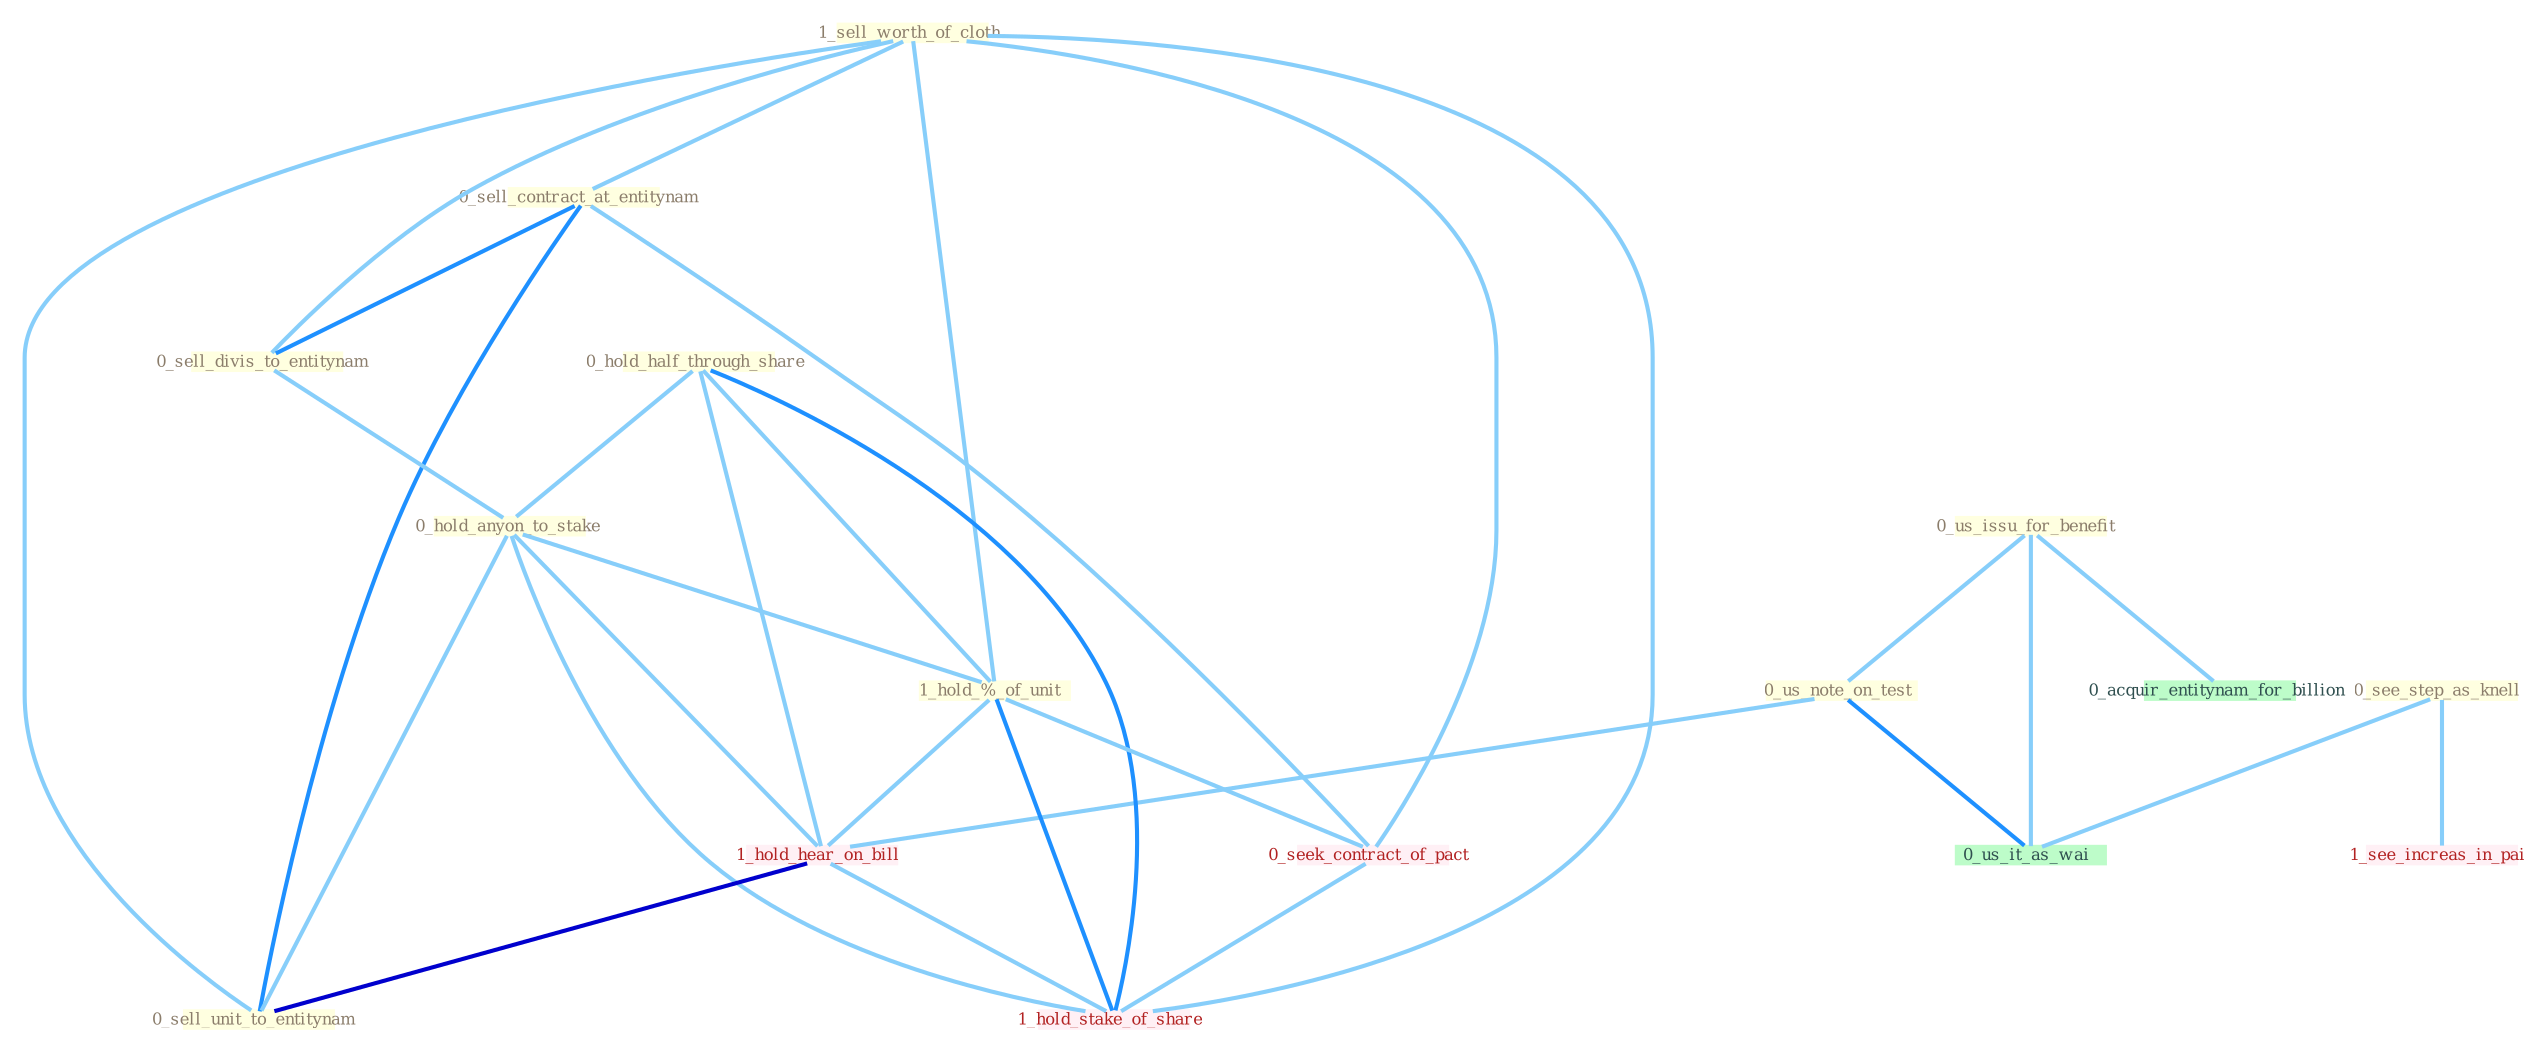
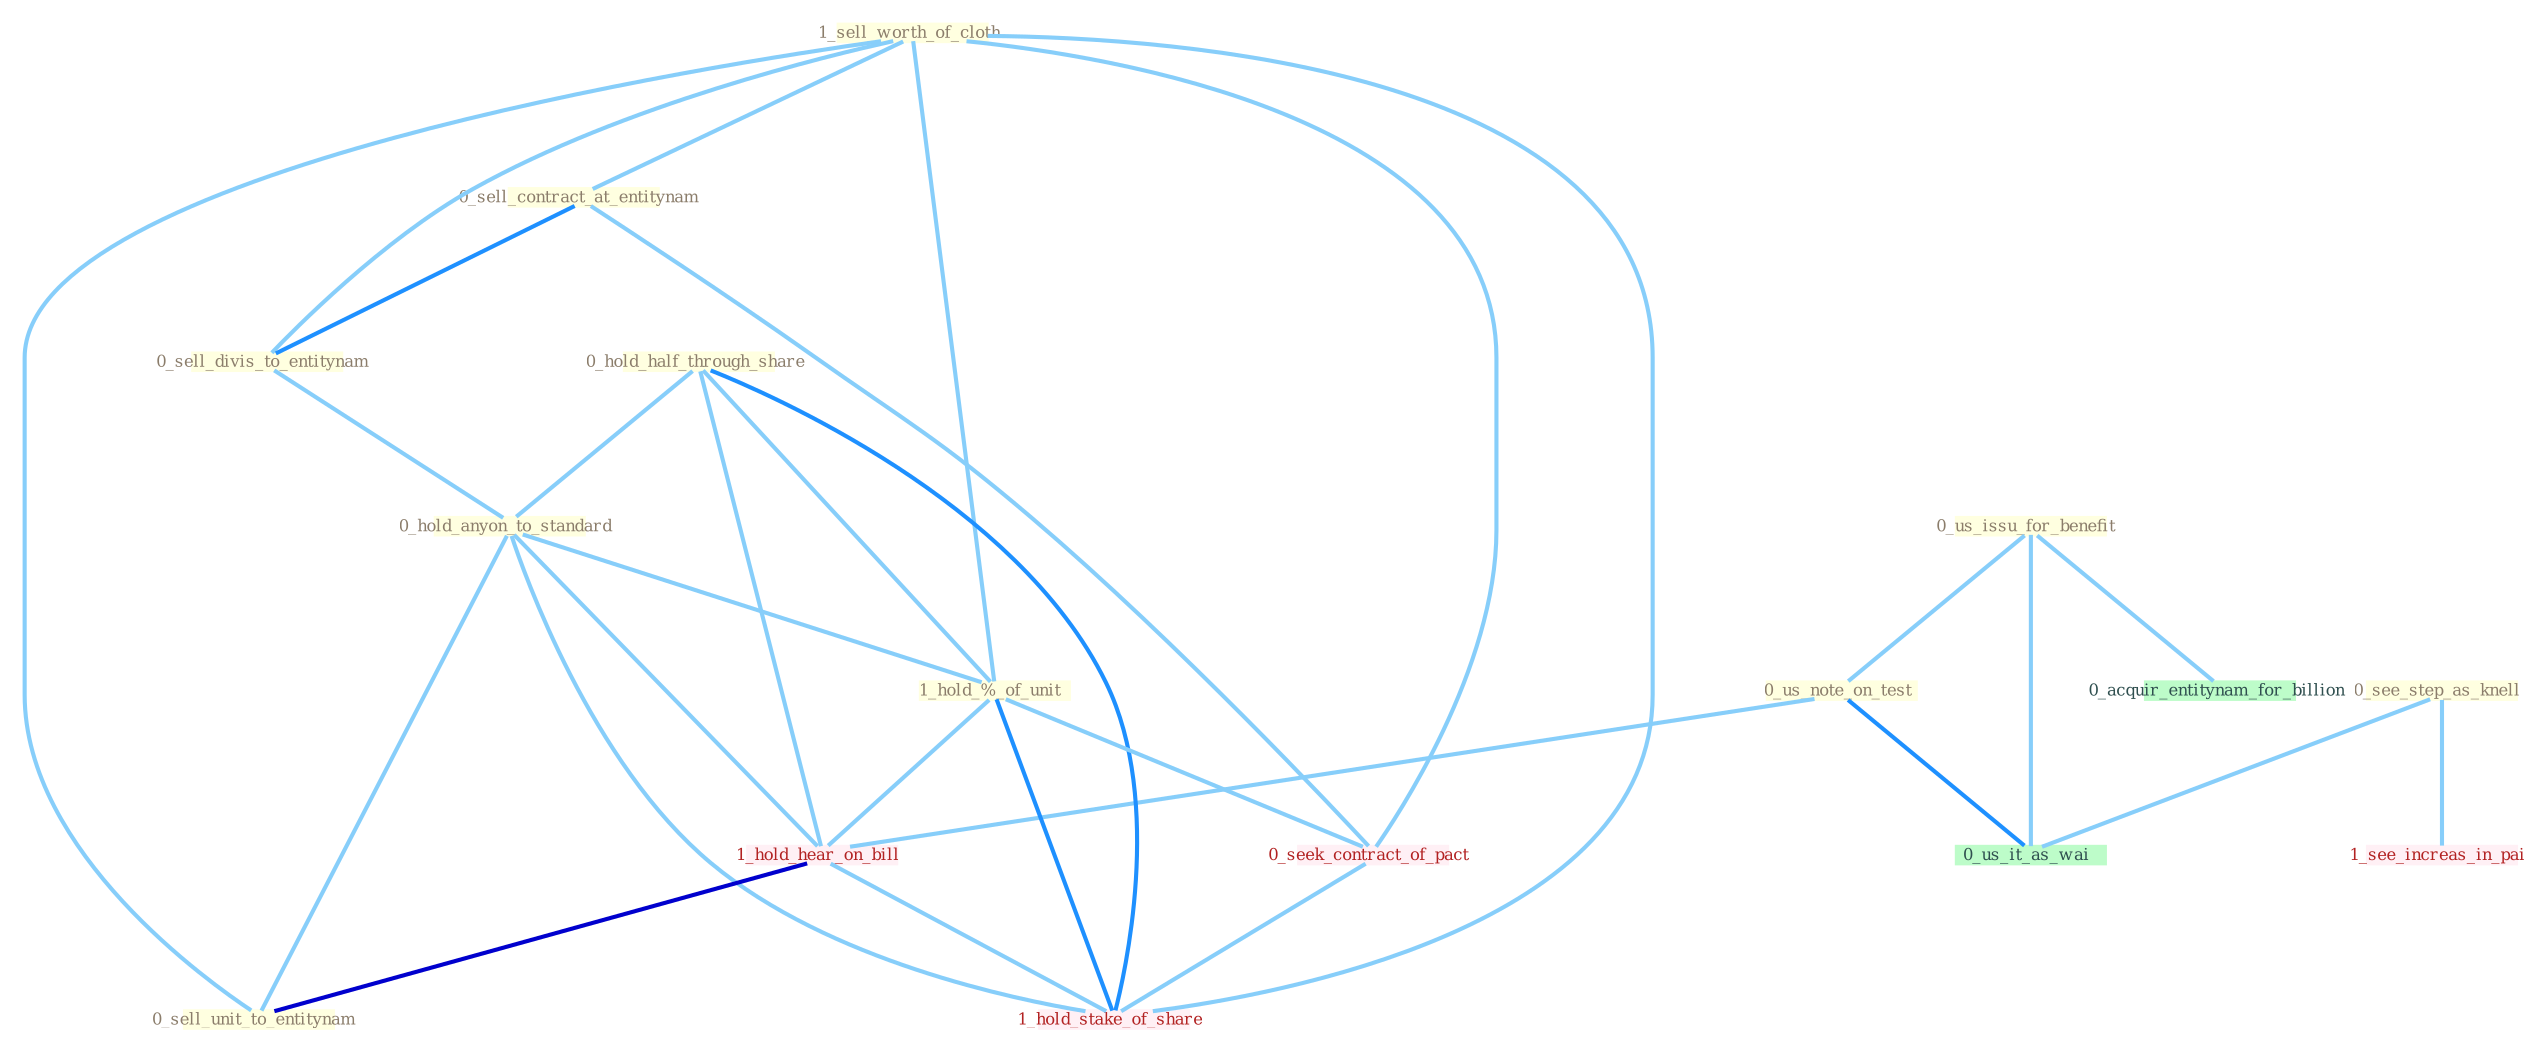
(510, 526) -> (510, 526)
(371, 589) -> none
